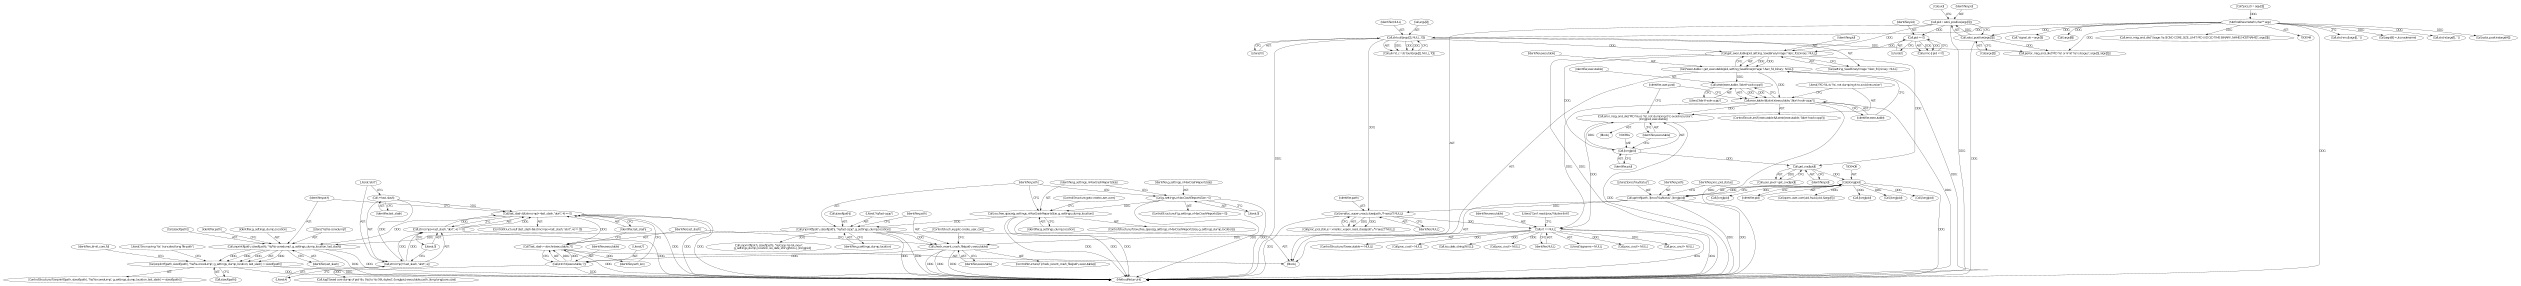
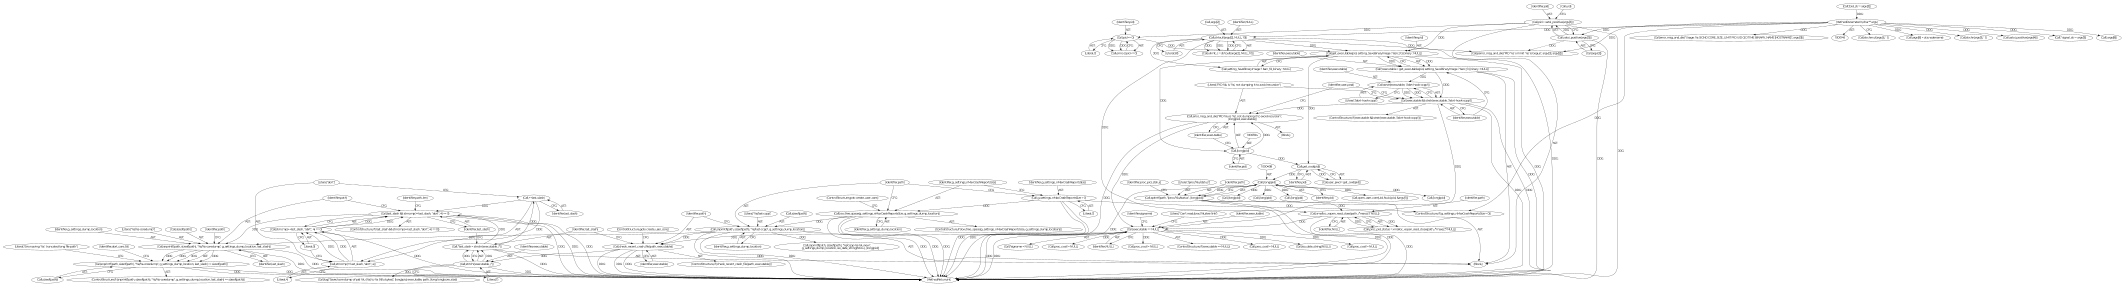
(1257, 54) -> (1172, 54)
(1851, 54) -> (1156, 54)
(1190, 206) -> (1290, 206)
none -> (1140, 214)
(1546, 230) -> (1143, 230)
(94, 247) -> (114, 247)
(1586, 247) -> (1018, 247)
(593, 255) -> (524, 231)
none -> (413, 273)
(1943, 276) -> (1624, 63)
